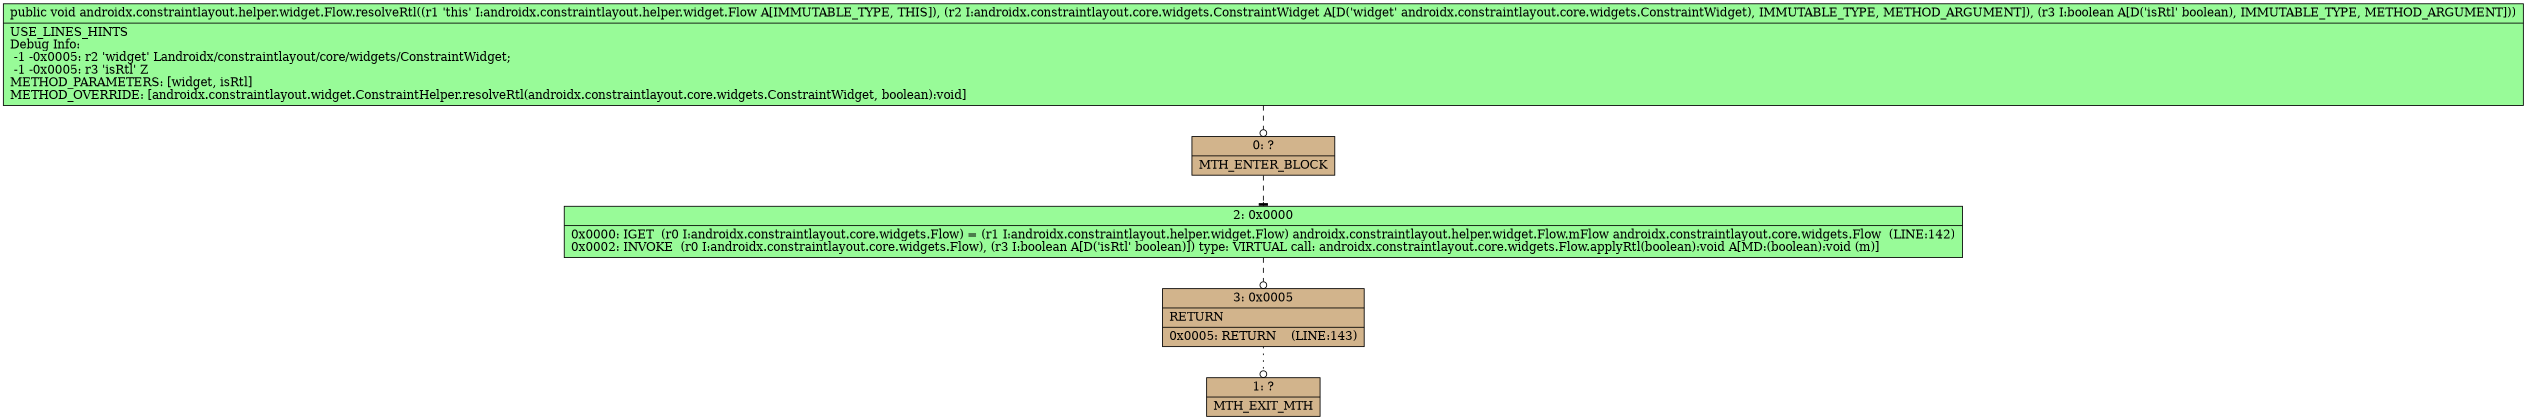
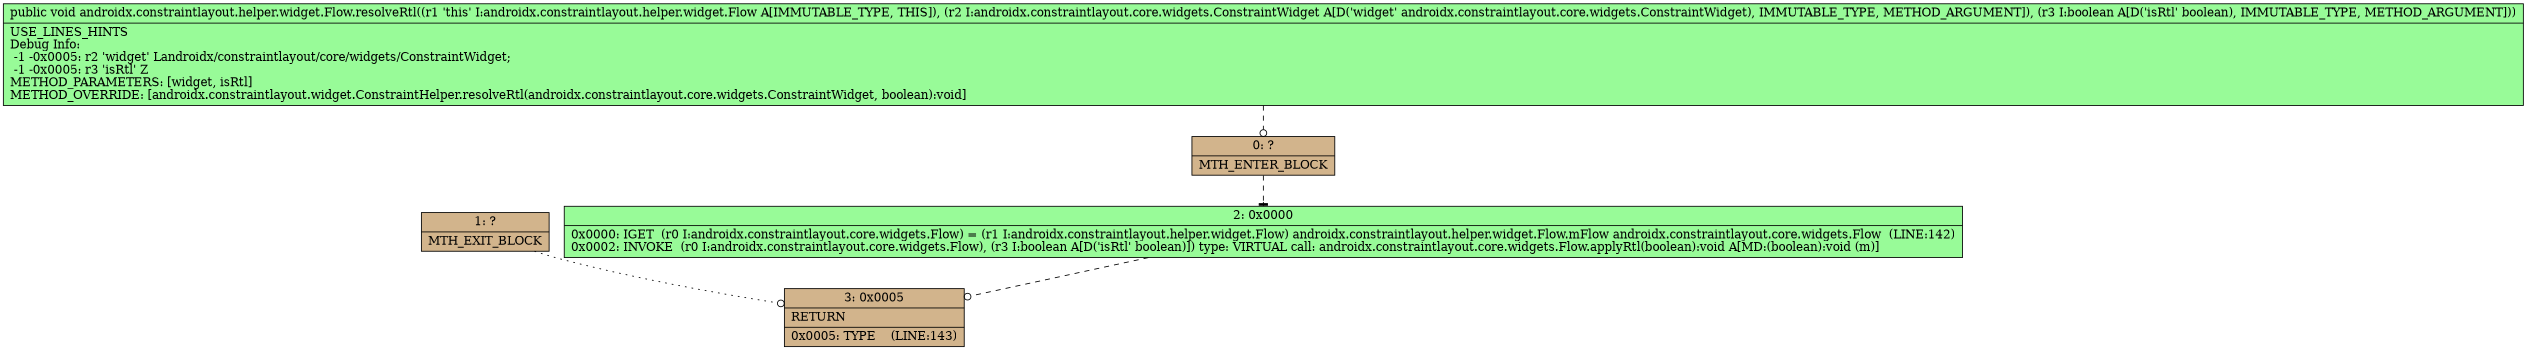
(1263, 337) -> (874, 337)
(1263, 359) -> (655, 281)
(1263, 406) -> (485, 241)
